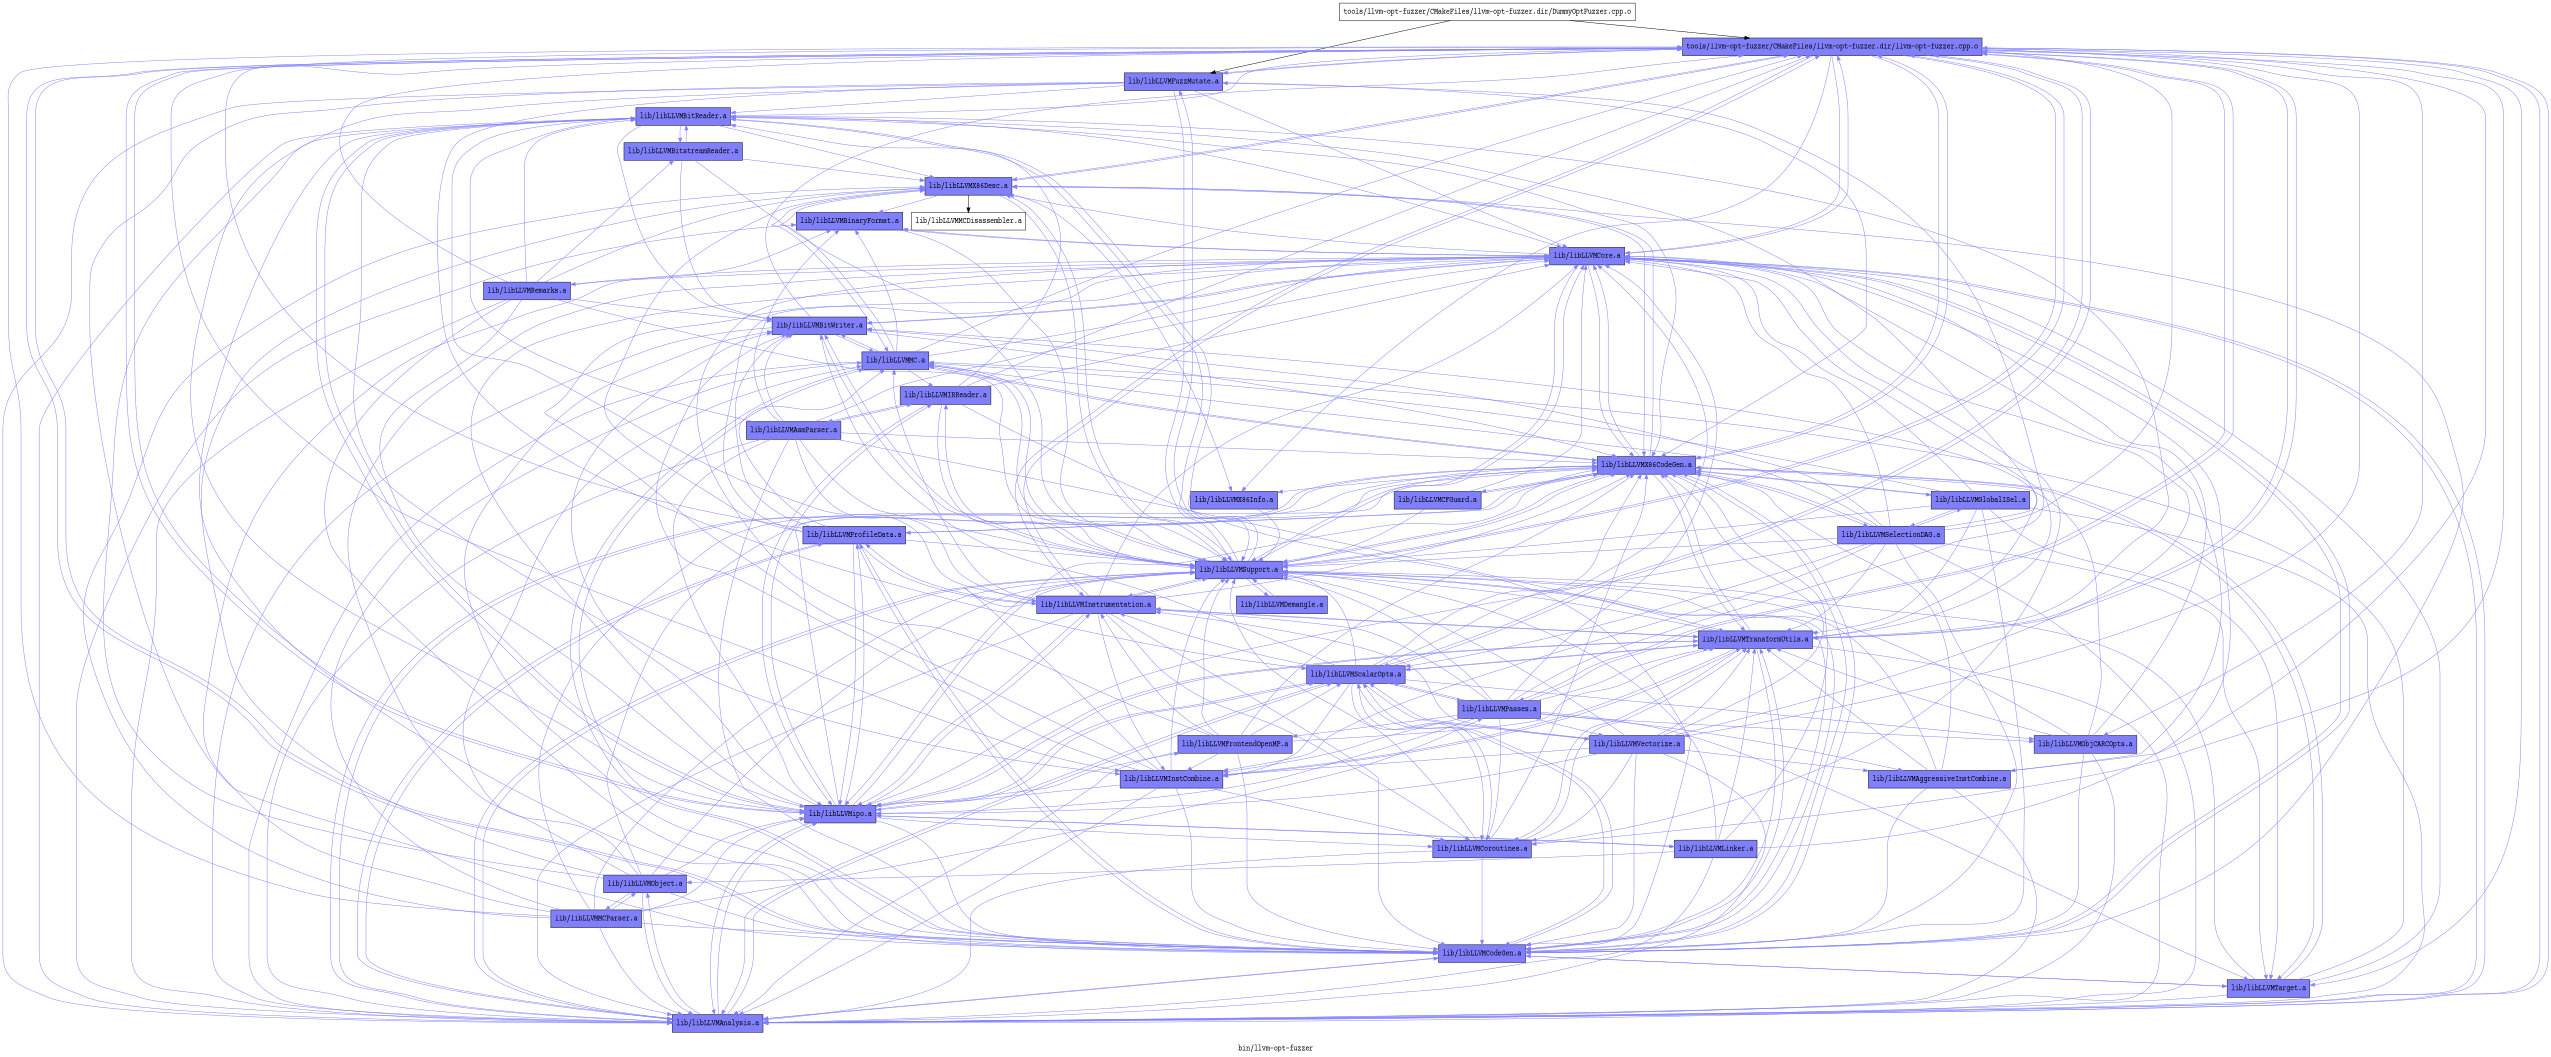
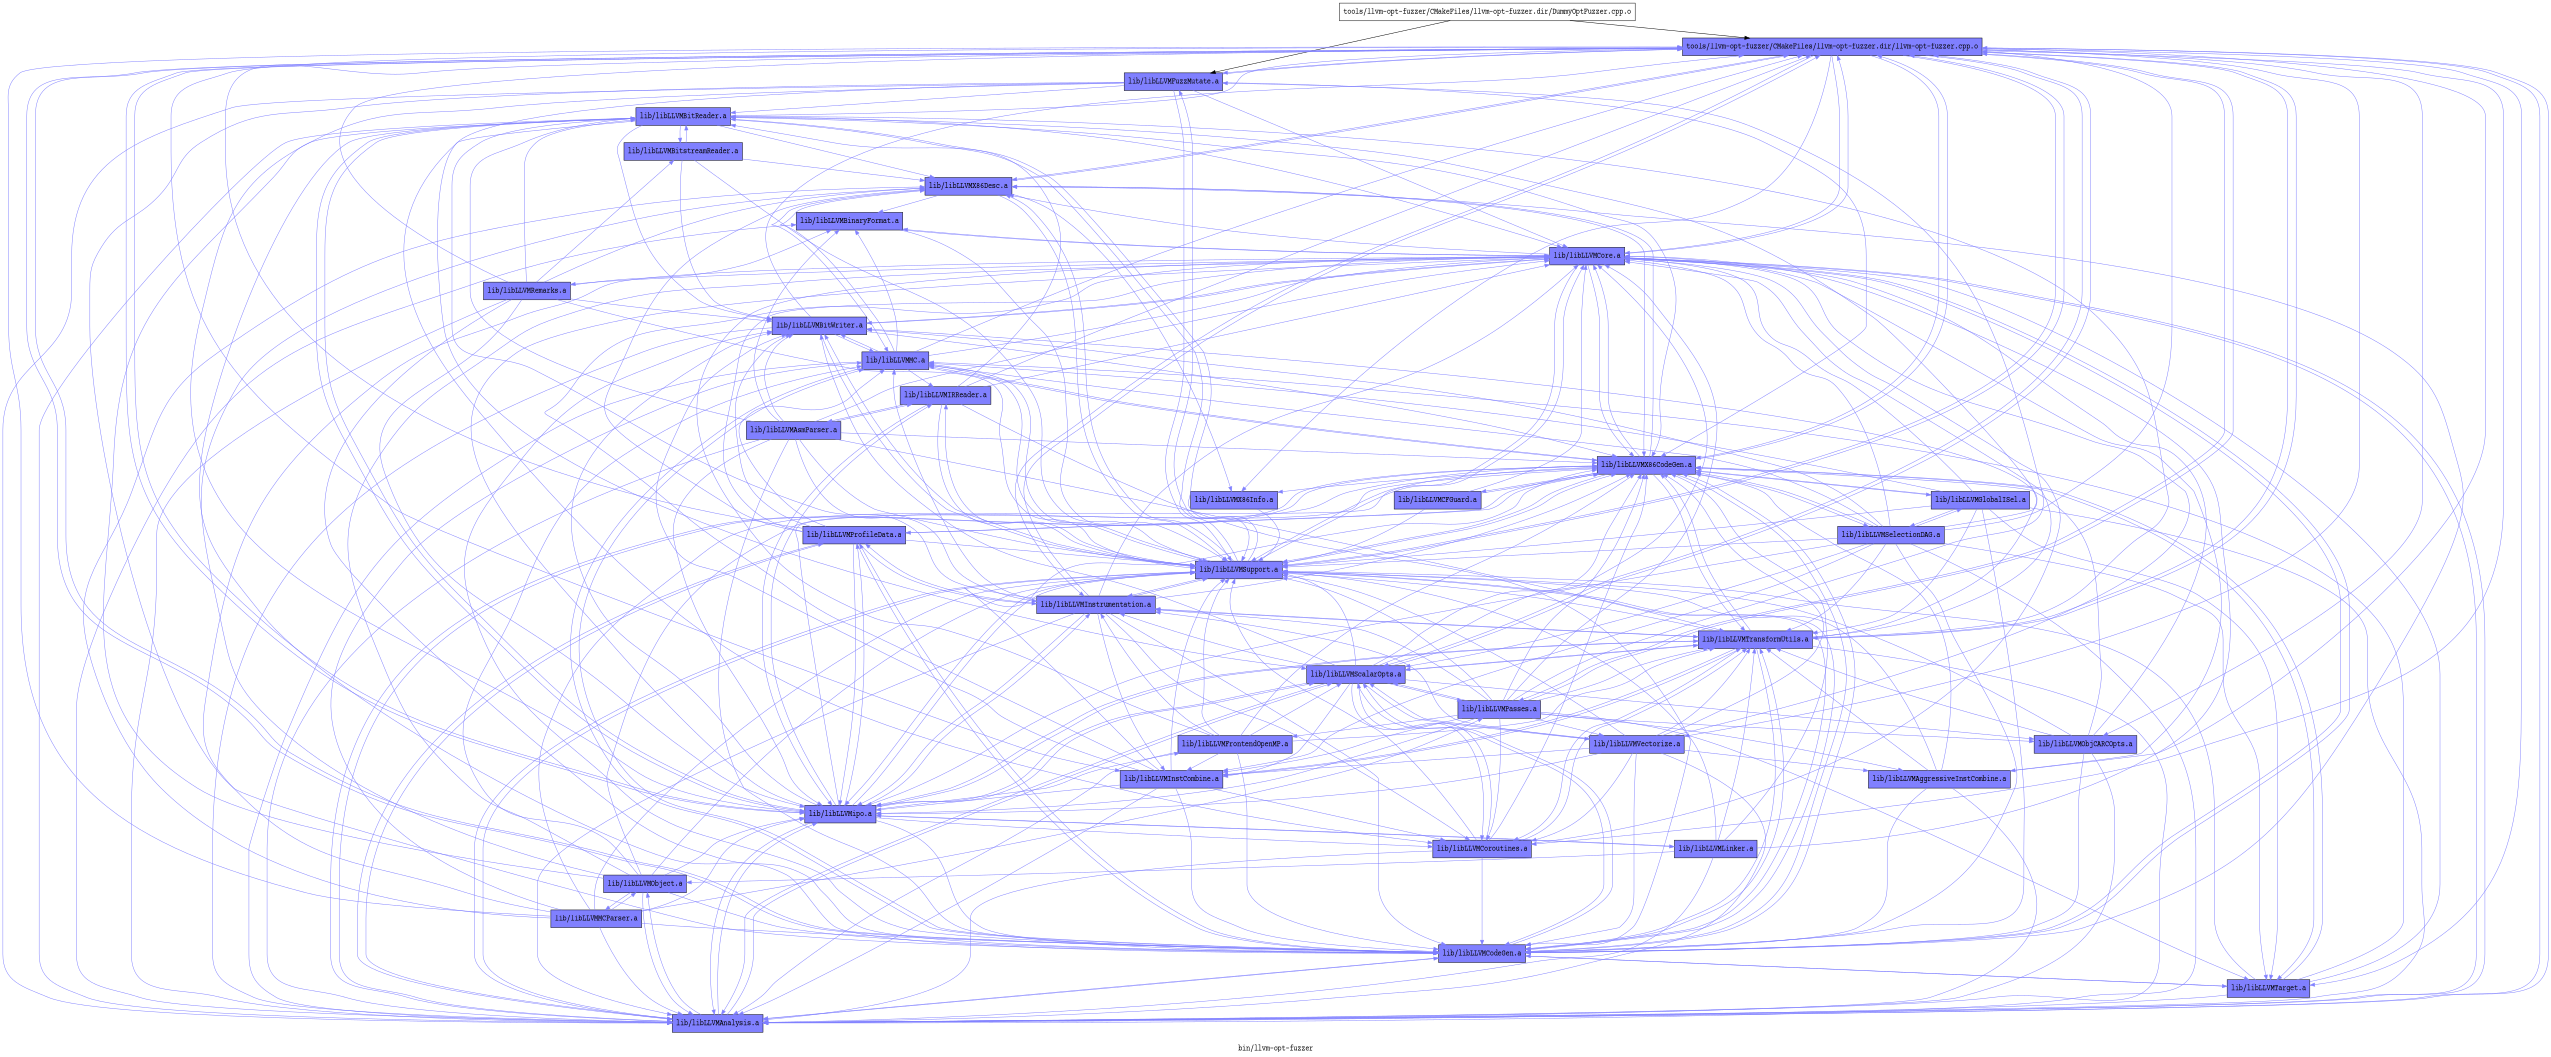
(968, 221) -> none
(435, 519) -> (687, 620)
(1282, 605) -> none
none -> (1560, 612)
